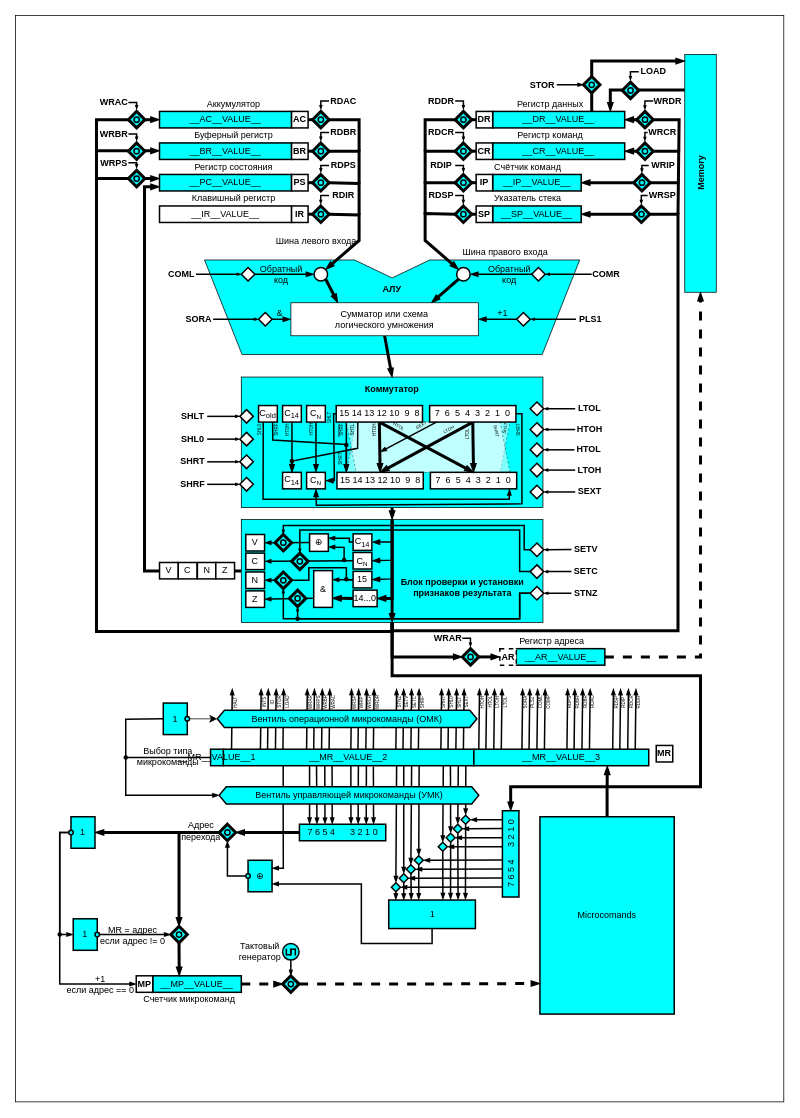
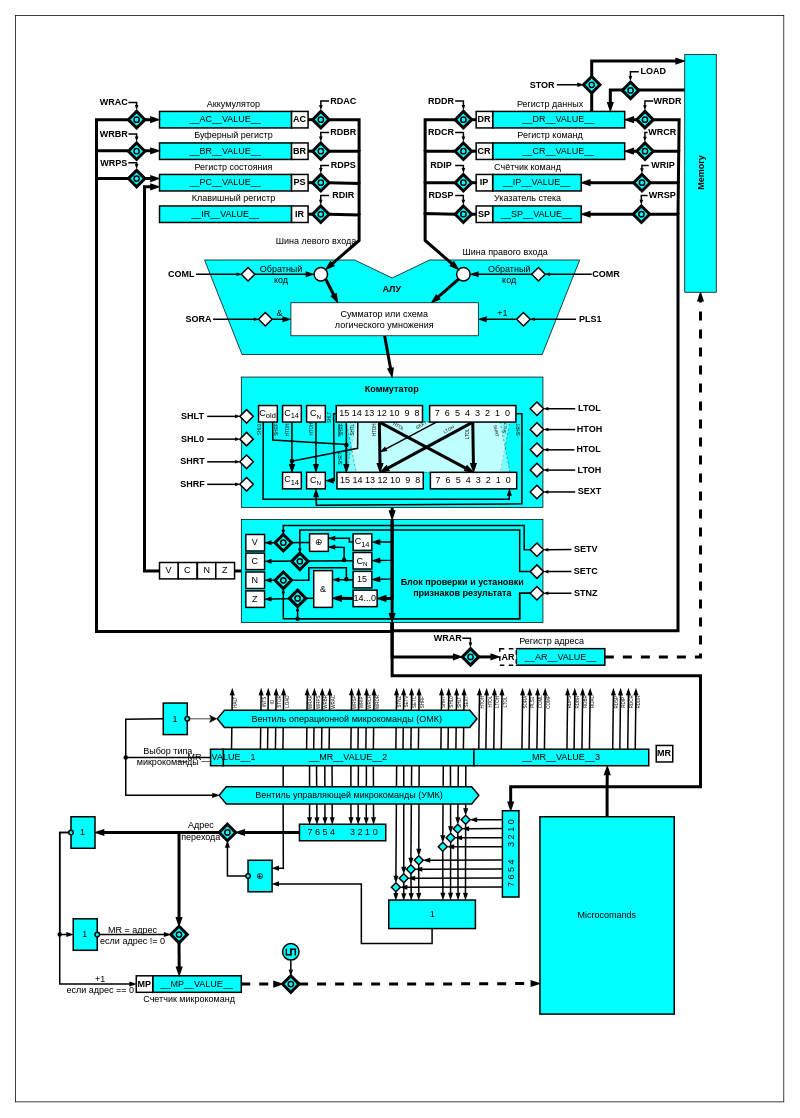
(225, 214) -> (225, 214)
(260, 951) -> none
